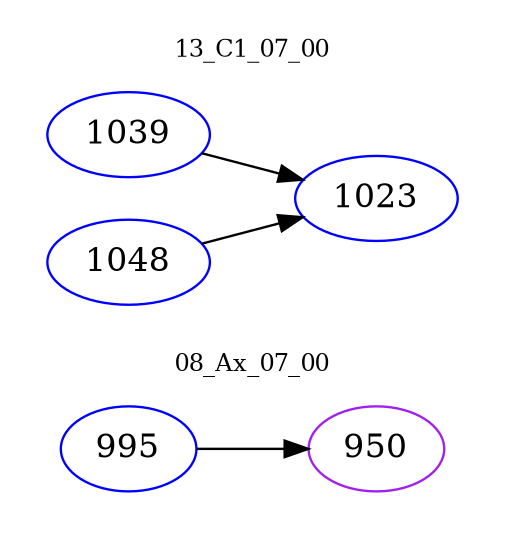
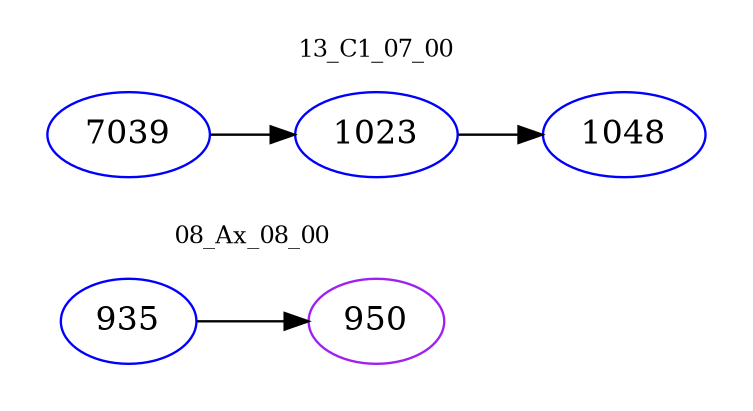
(129, 135) -> (129, 135)
(241, 233) -> (488, 135)
(253, 365) -> (253, 237)
(129, 449) -> (129, 321)
